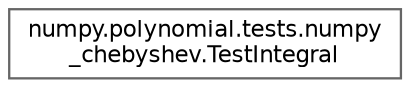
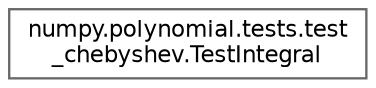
(205, 44) -> (188, 44)
